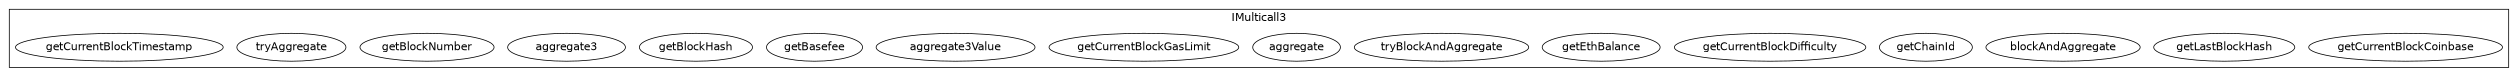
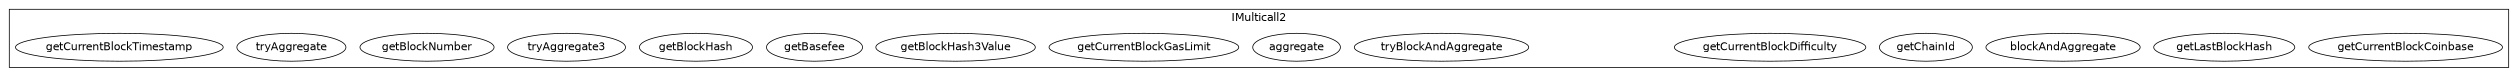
(1259, 18) -> (1259, 18)
(567, 47) -> (567, 47)
(956, 47) -> (956, 47)
(1601, 47) -> none
